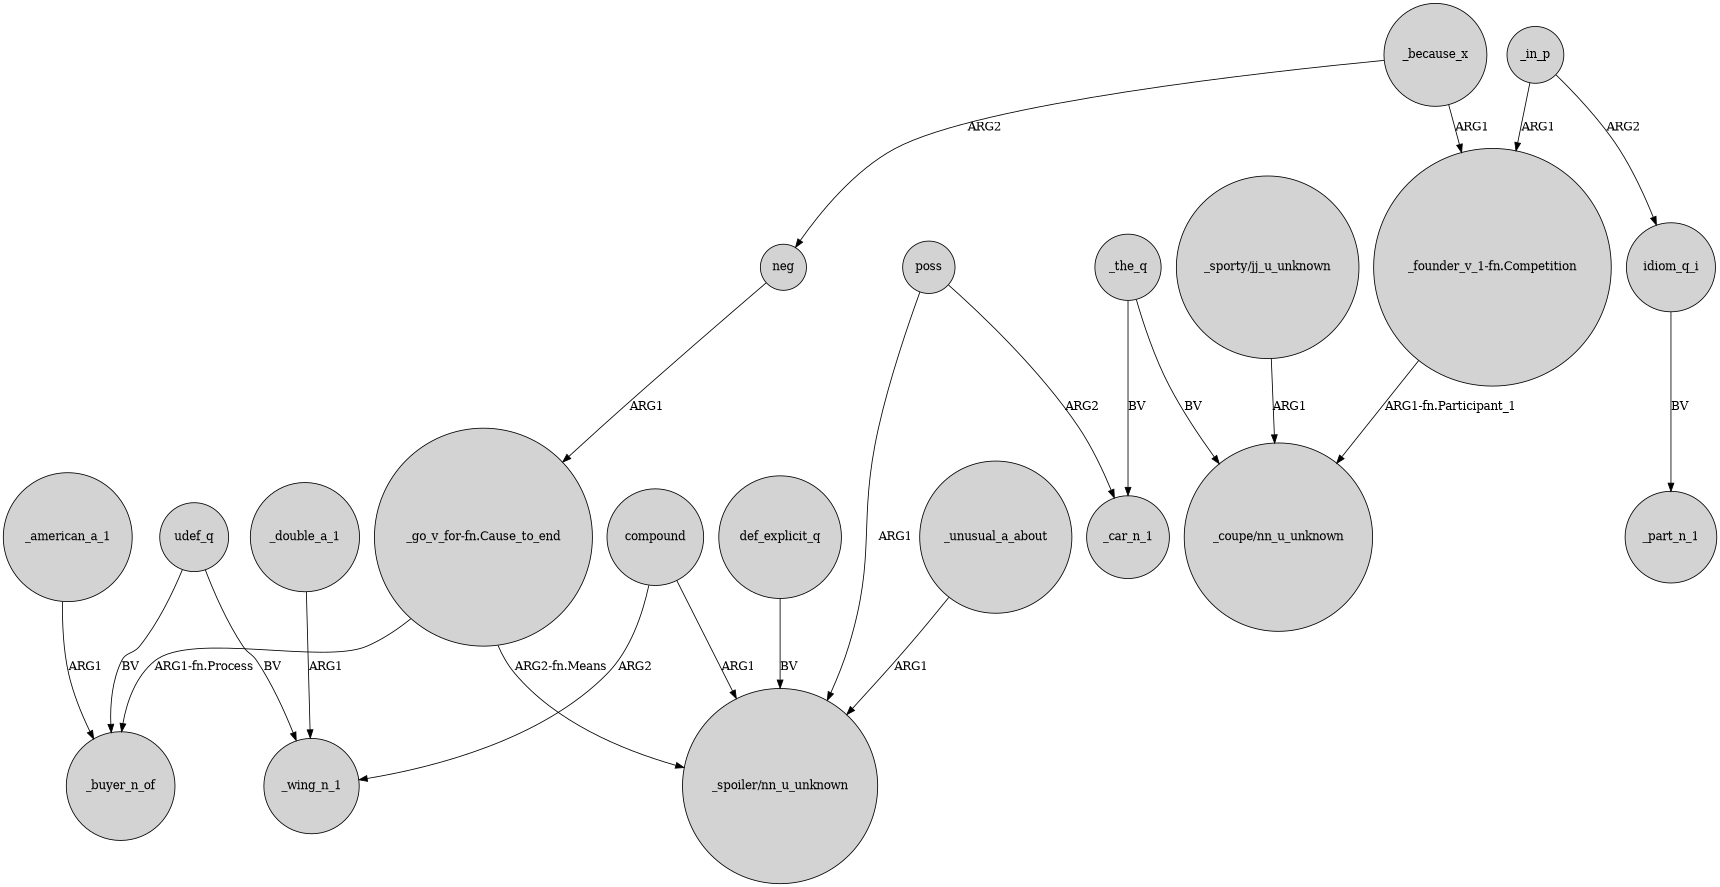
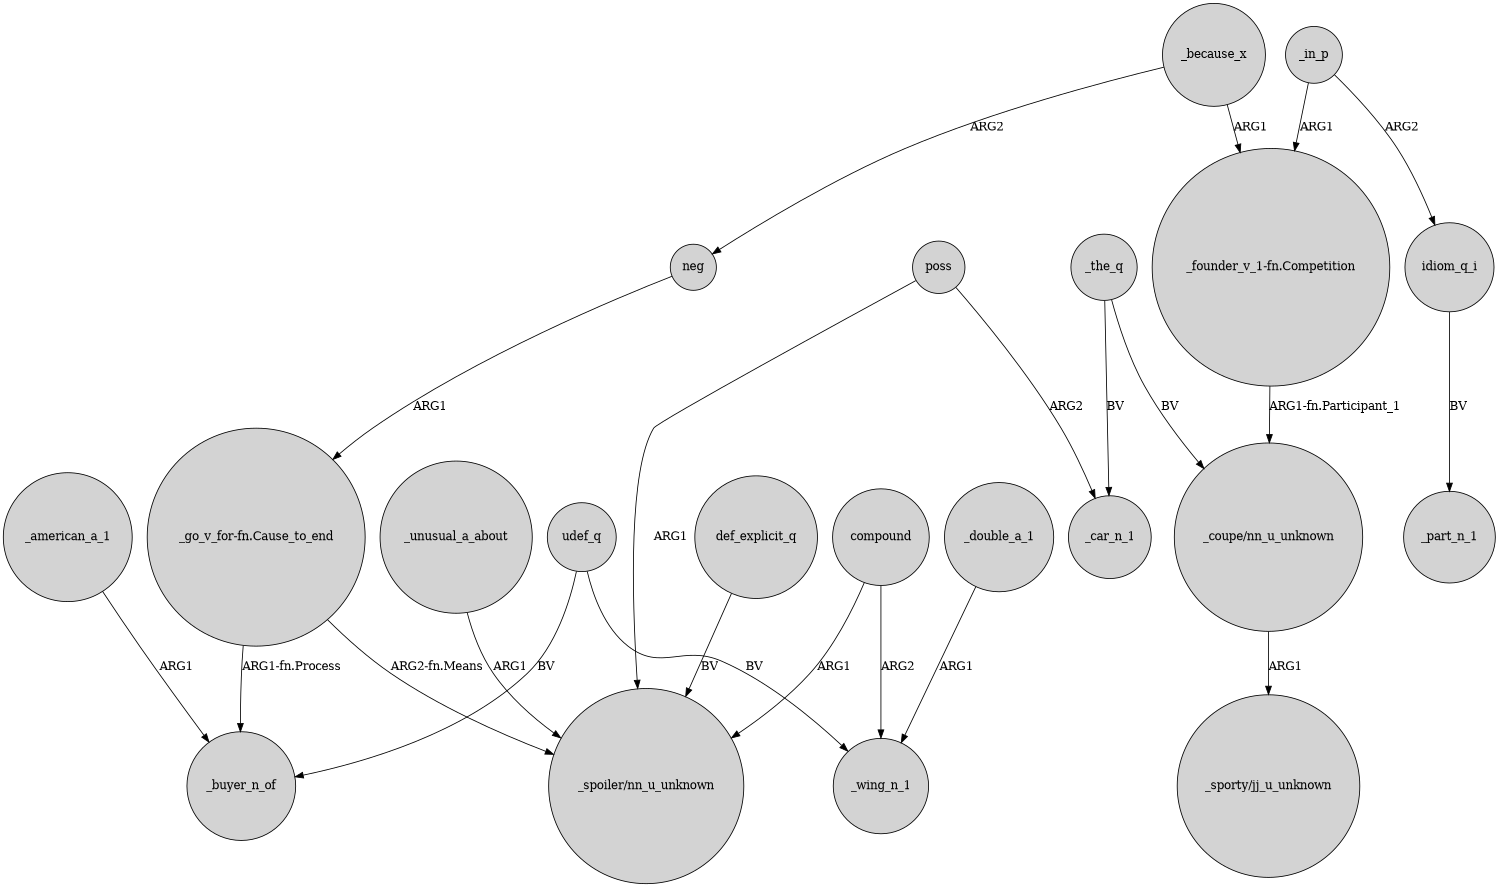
(1273, 397) -> (1269, 659)
